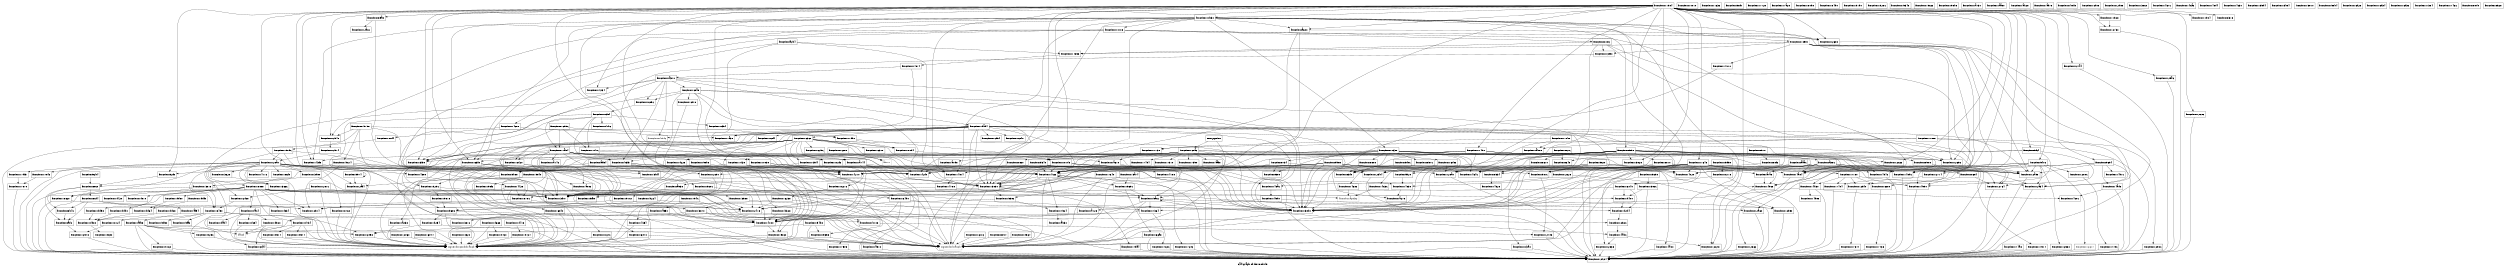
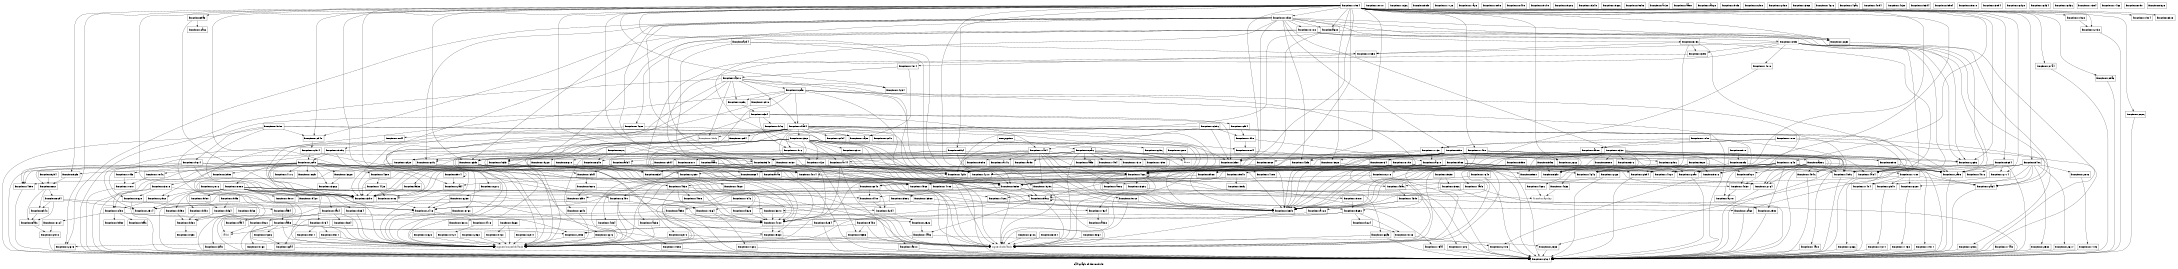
(2043, 6) -> none
(1048, 171) -> (1383, 169)
(1129, 175) -> none
(547, 207) -> (1357, 216)
(2085, 247) -> (2064, 247)
